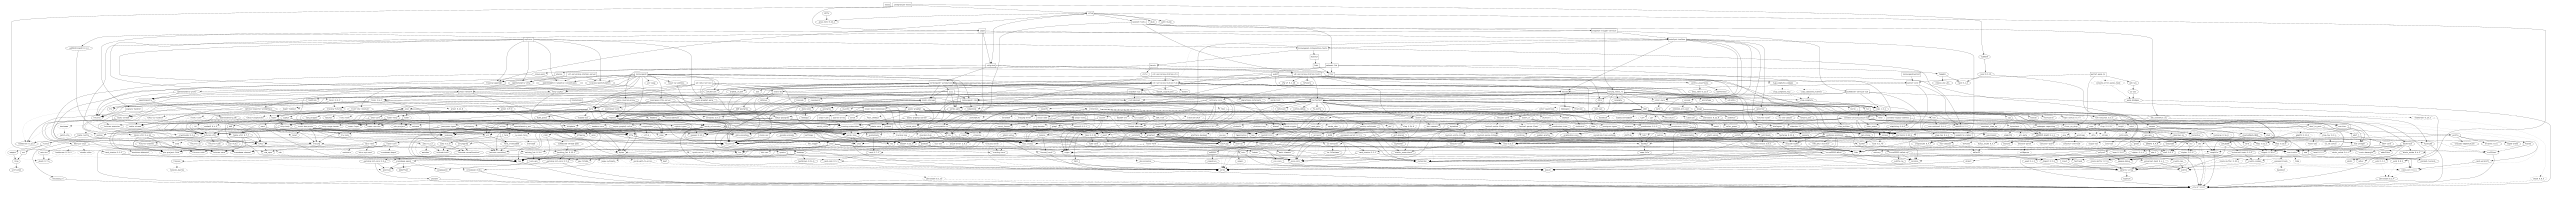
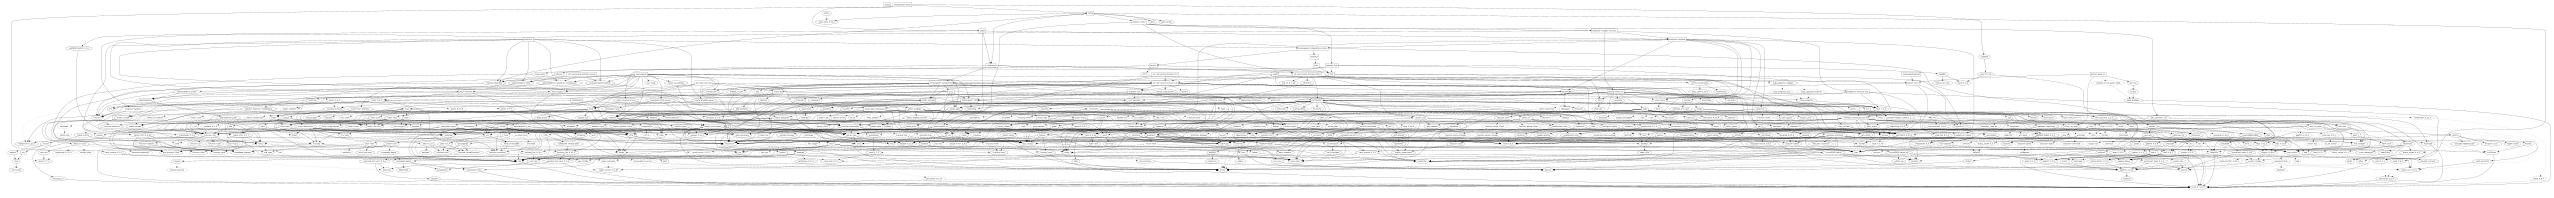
(396, 165) -> (437, 166)
none -> (608, 170)
